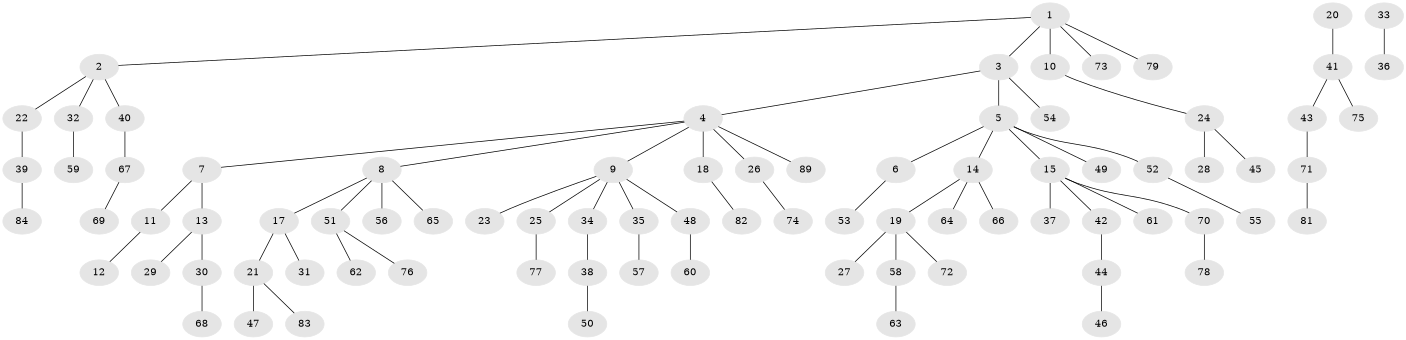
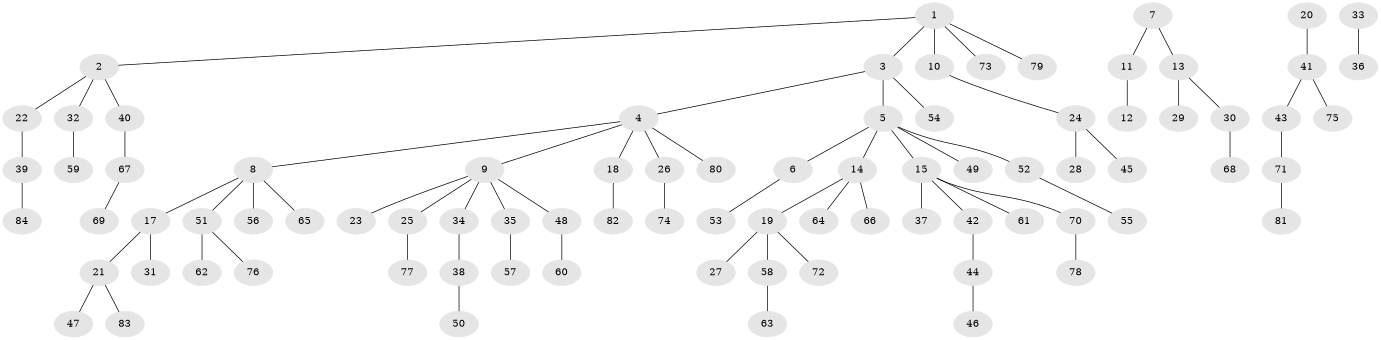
(453, 144) -> none
(806, 170) -> (716, 170)
